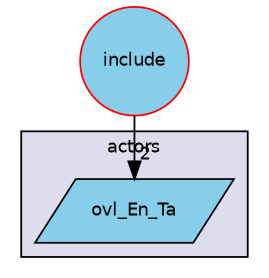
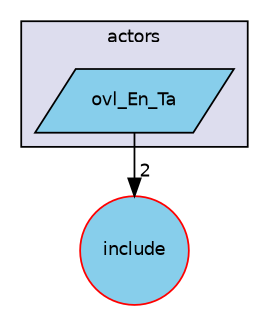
(134, 143) -> (134, 158)
